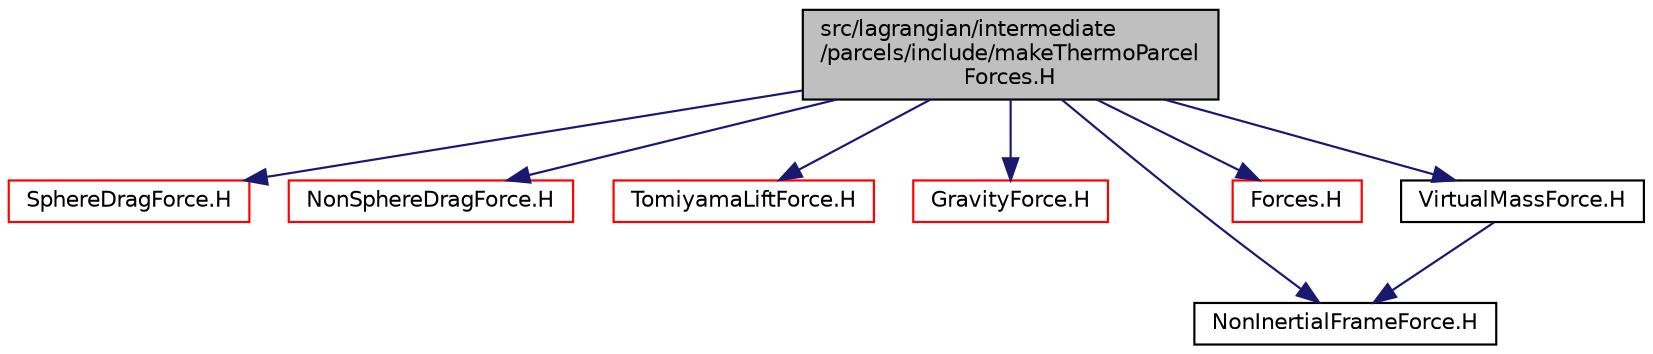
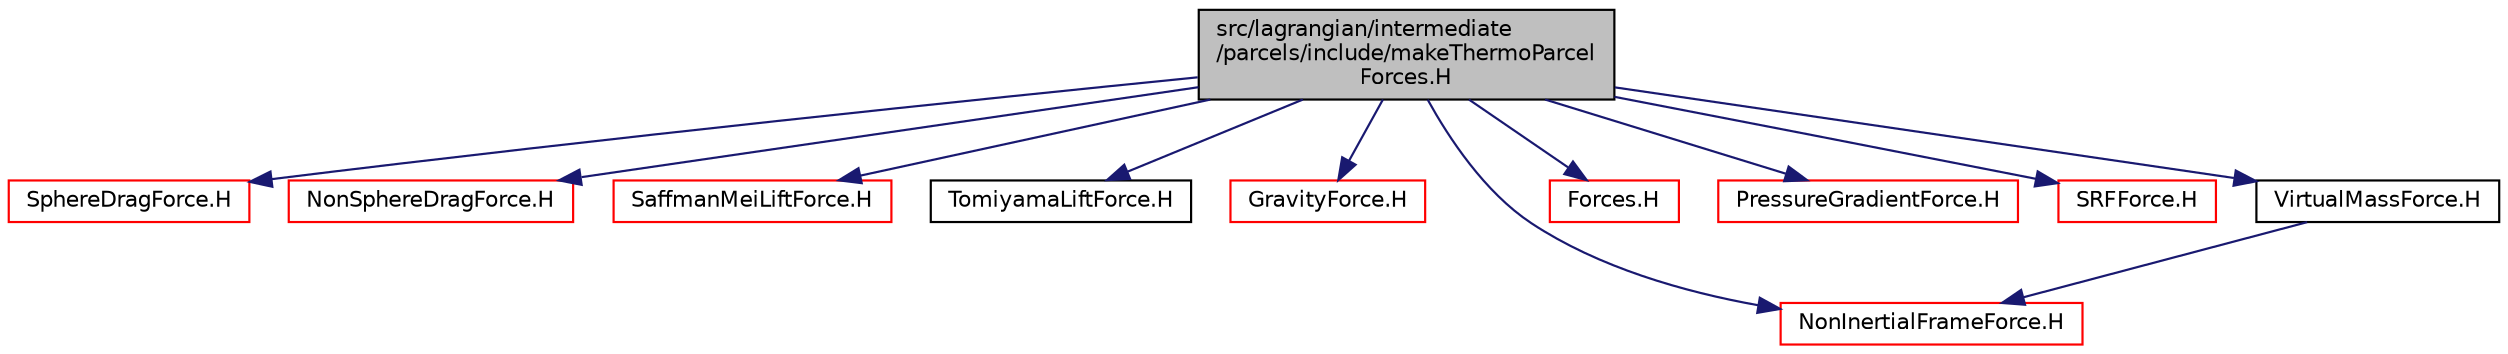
(744, 201) -> (1061, 201)
none -> (752, 201)
none -> (1868, 201)
none -> (2137, 201)
(1345, 324) -> (1932, 324)
